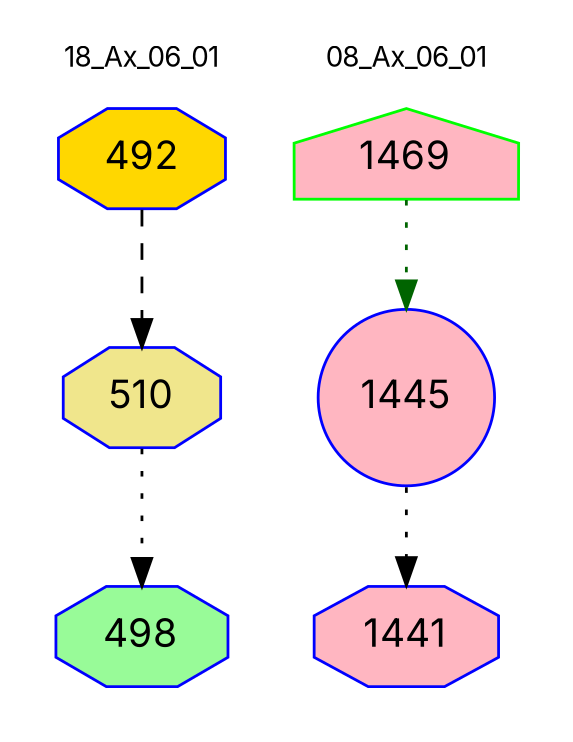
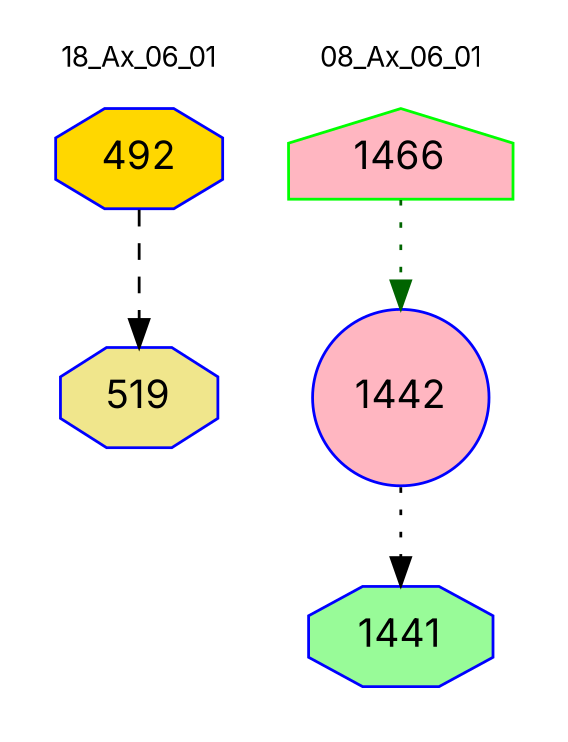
(406, 159) -> (401, 159)
(142, 398) -> (139, 398)
(406, 398) -> (401, 398)
(142, 637) -> none
(406, 637) -> (401, 637)
